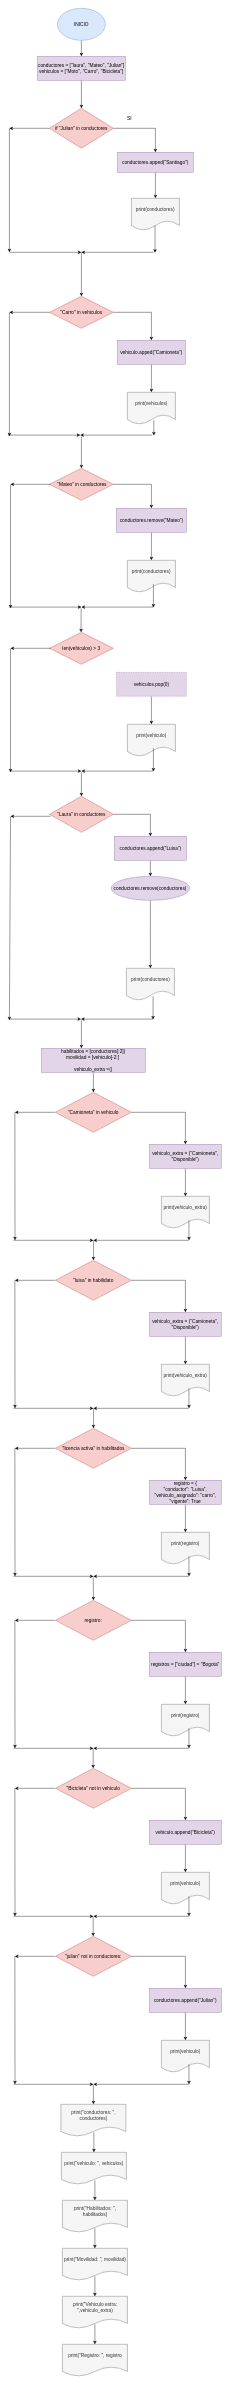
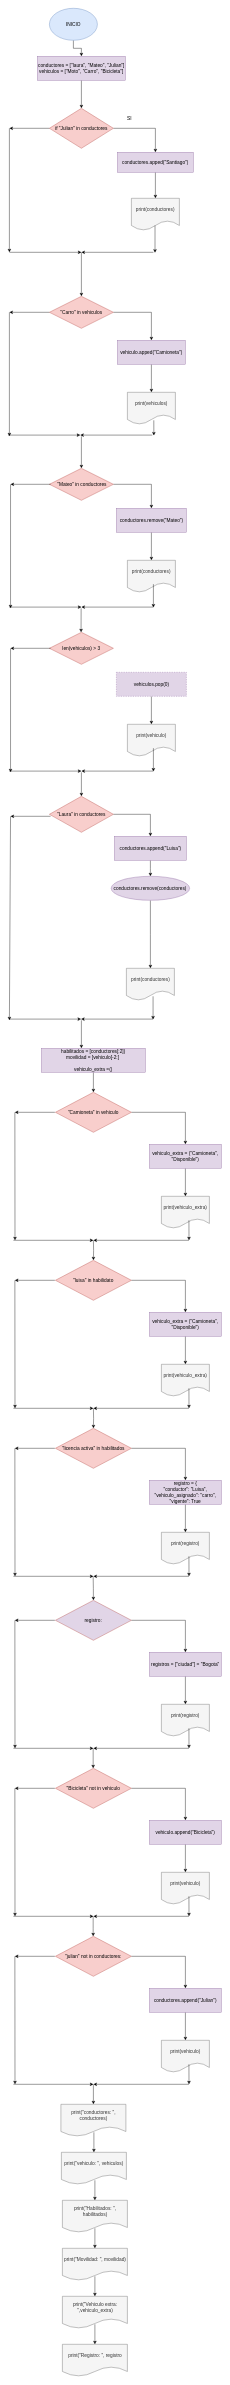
(81, 24) -> (73, 24)
(93, 1620) -> (93, 1620)
